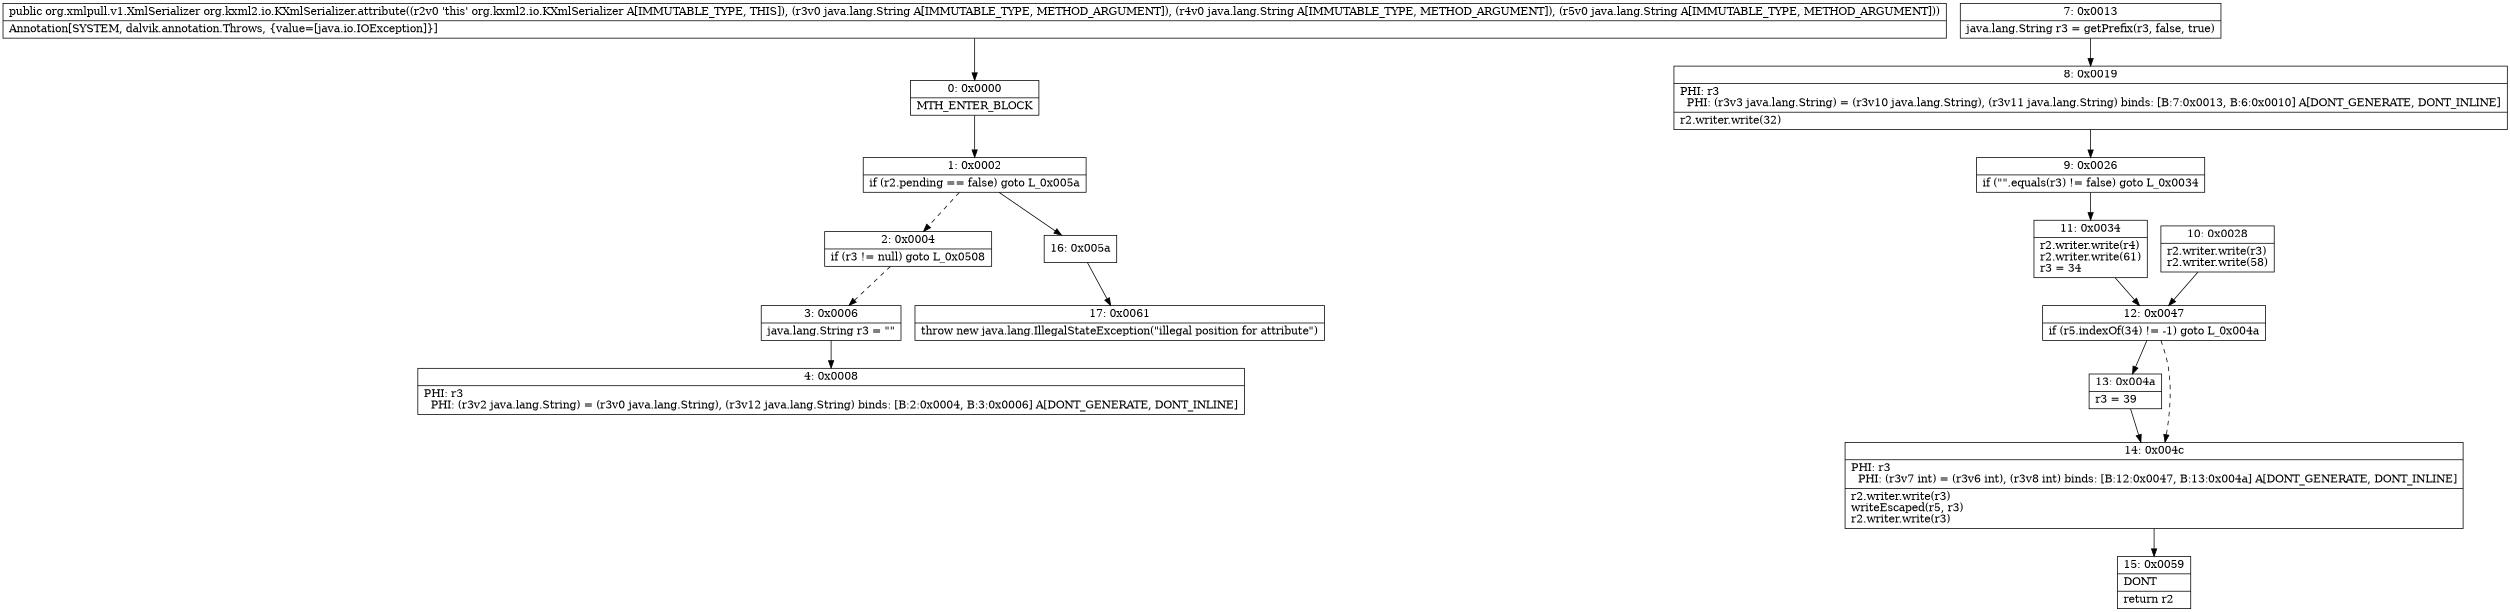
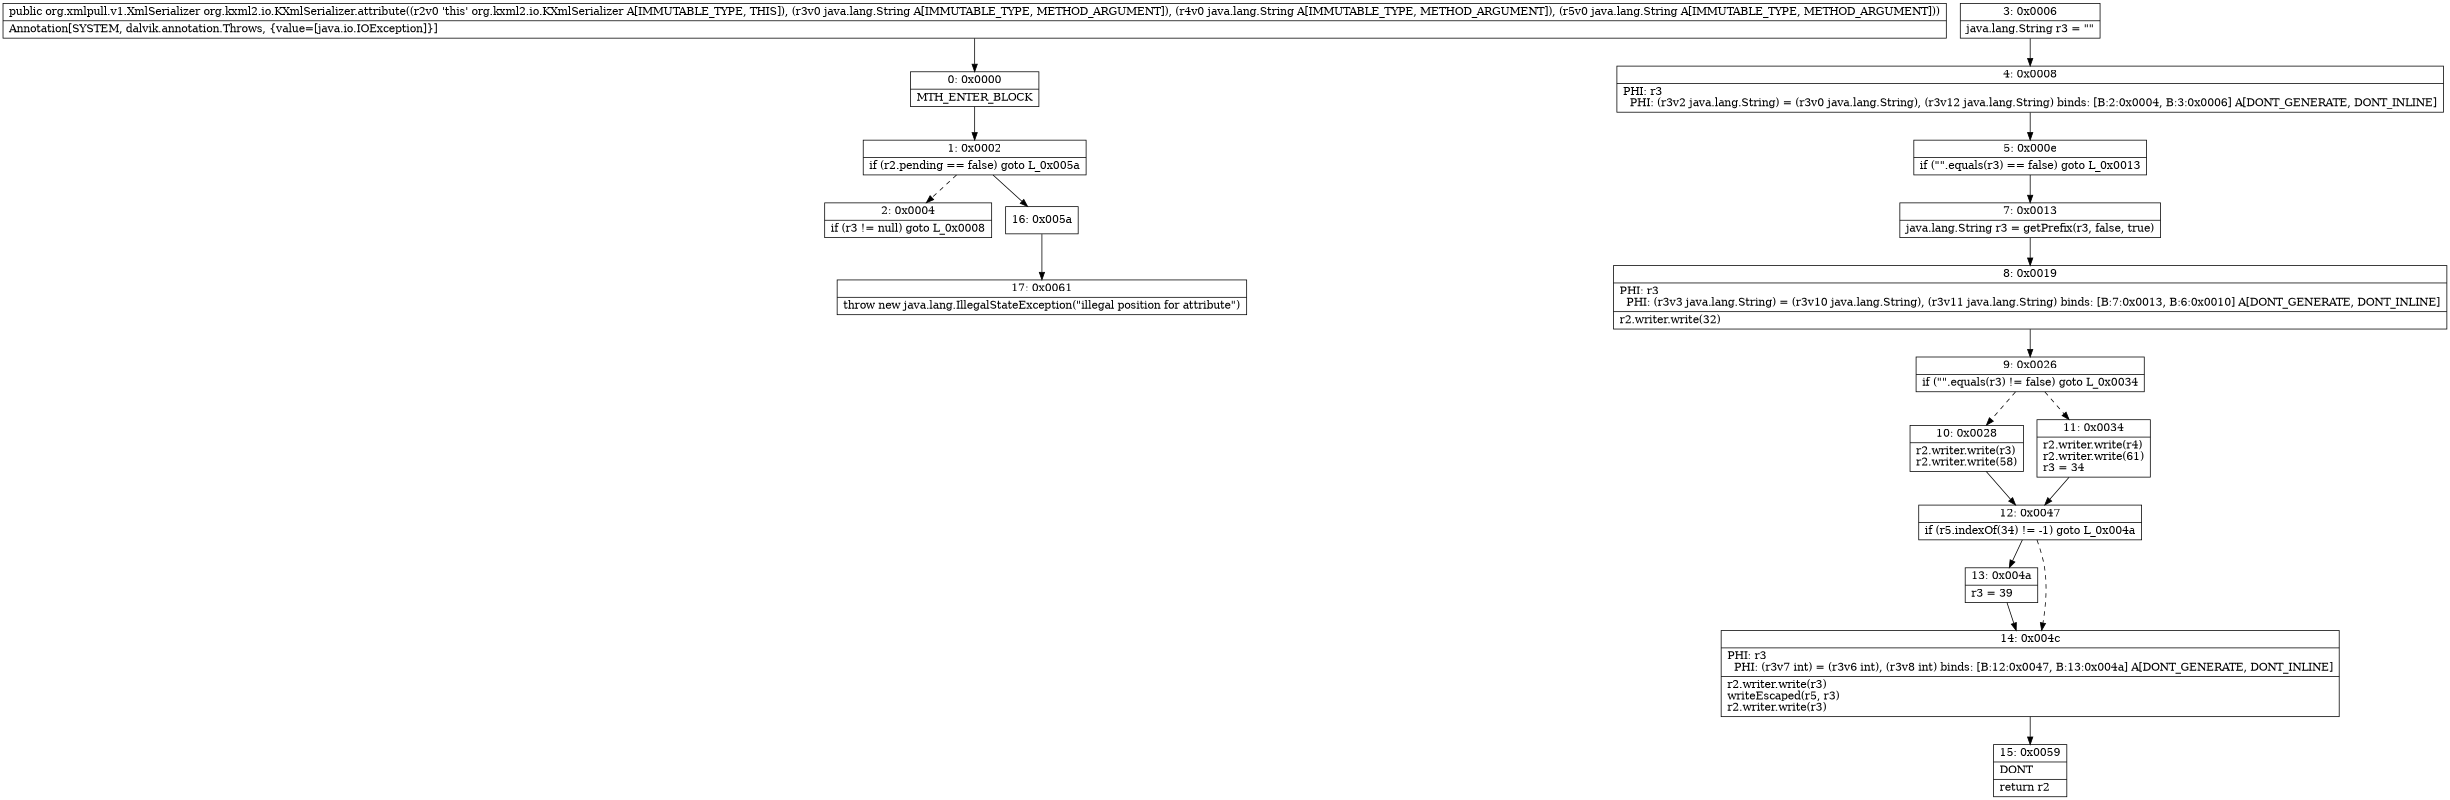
none -> (2030, 158)
(2091, 202) -> (2054, 403)
(908, 257) -> (908, 229)
(873, 283) -> none
none -> (2004, 406)
